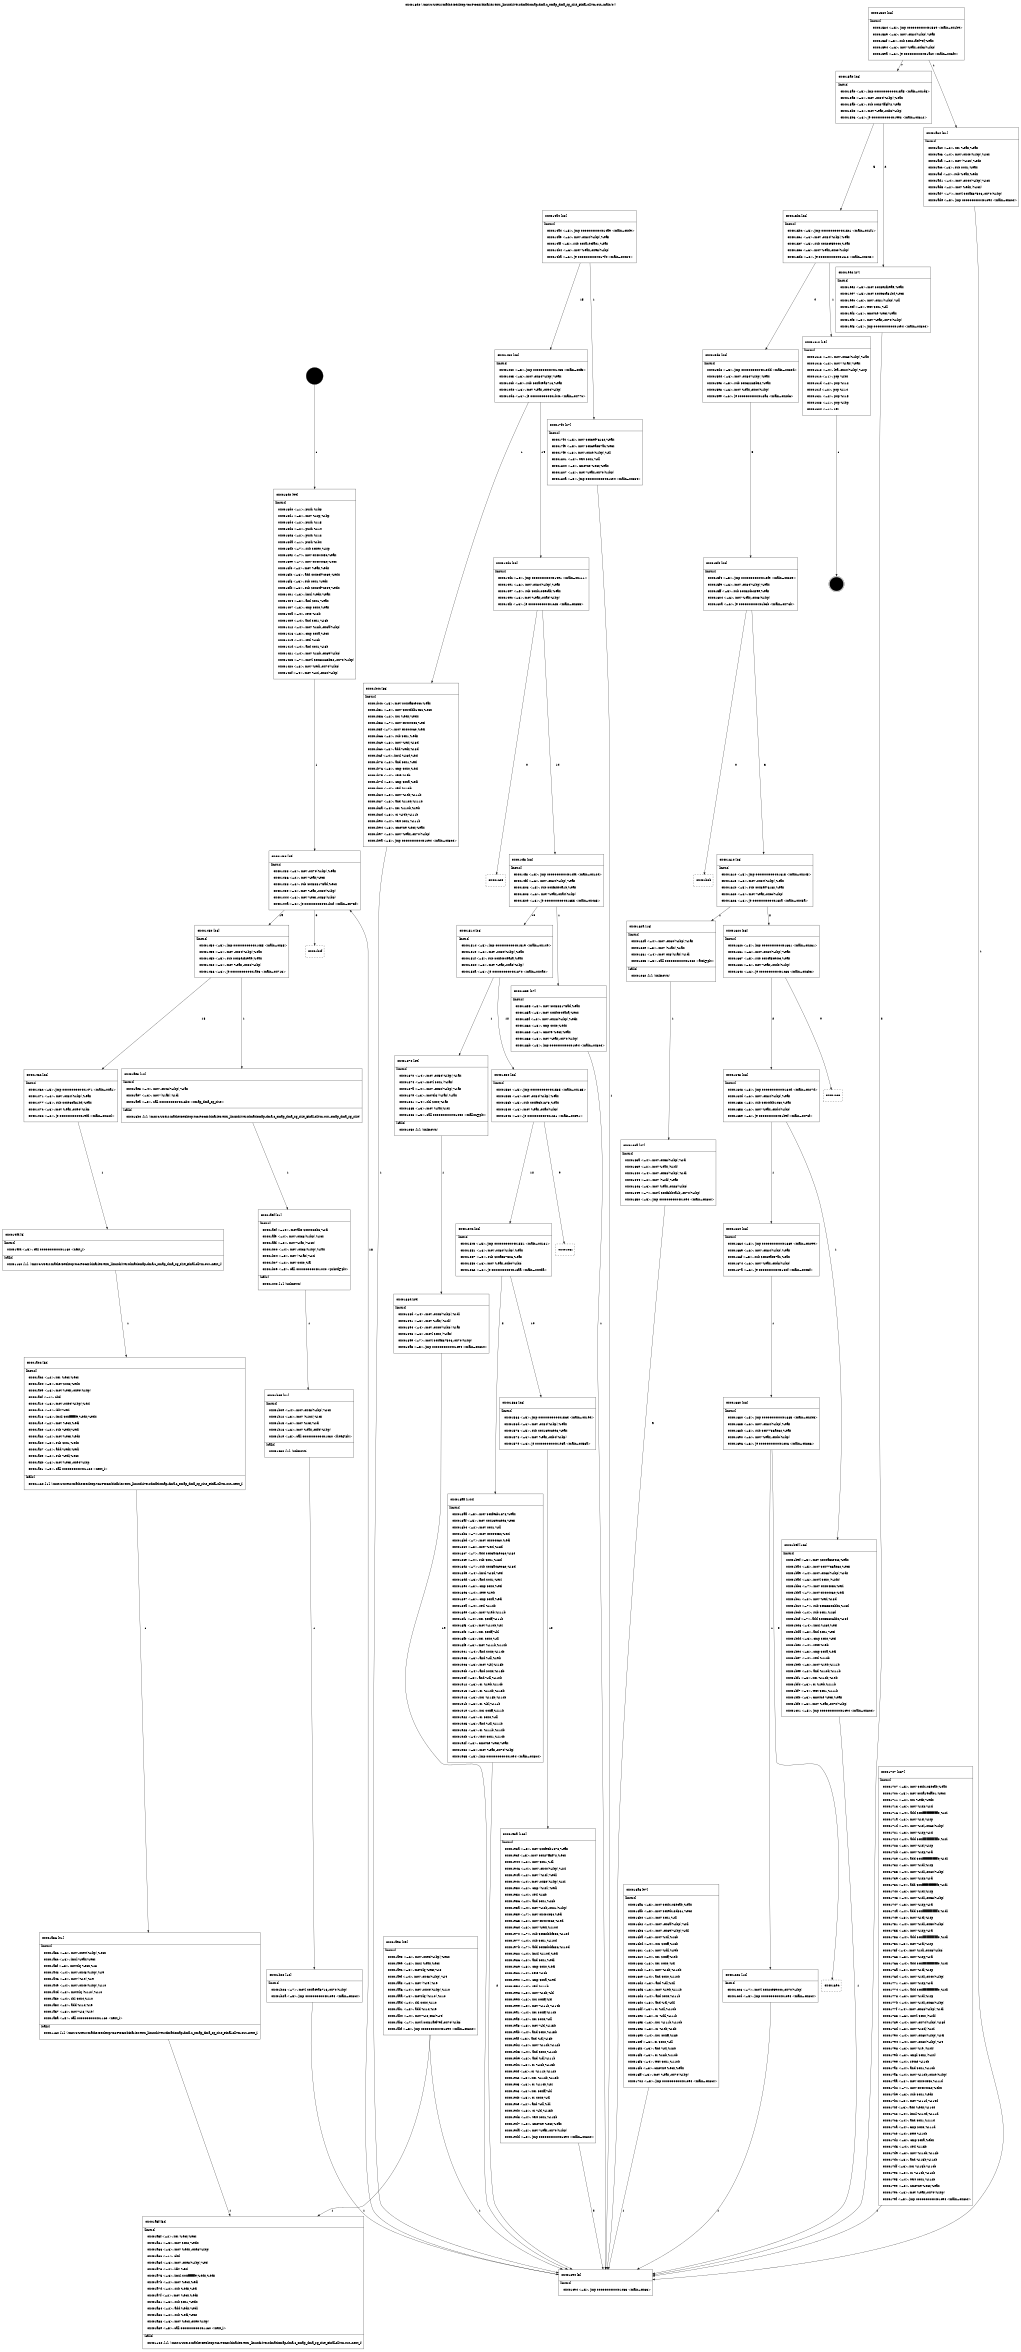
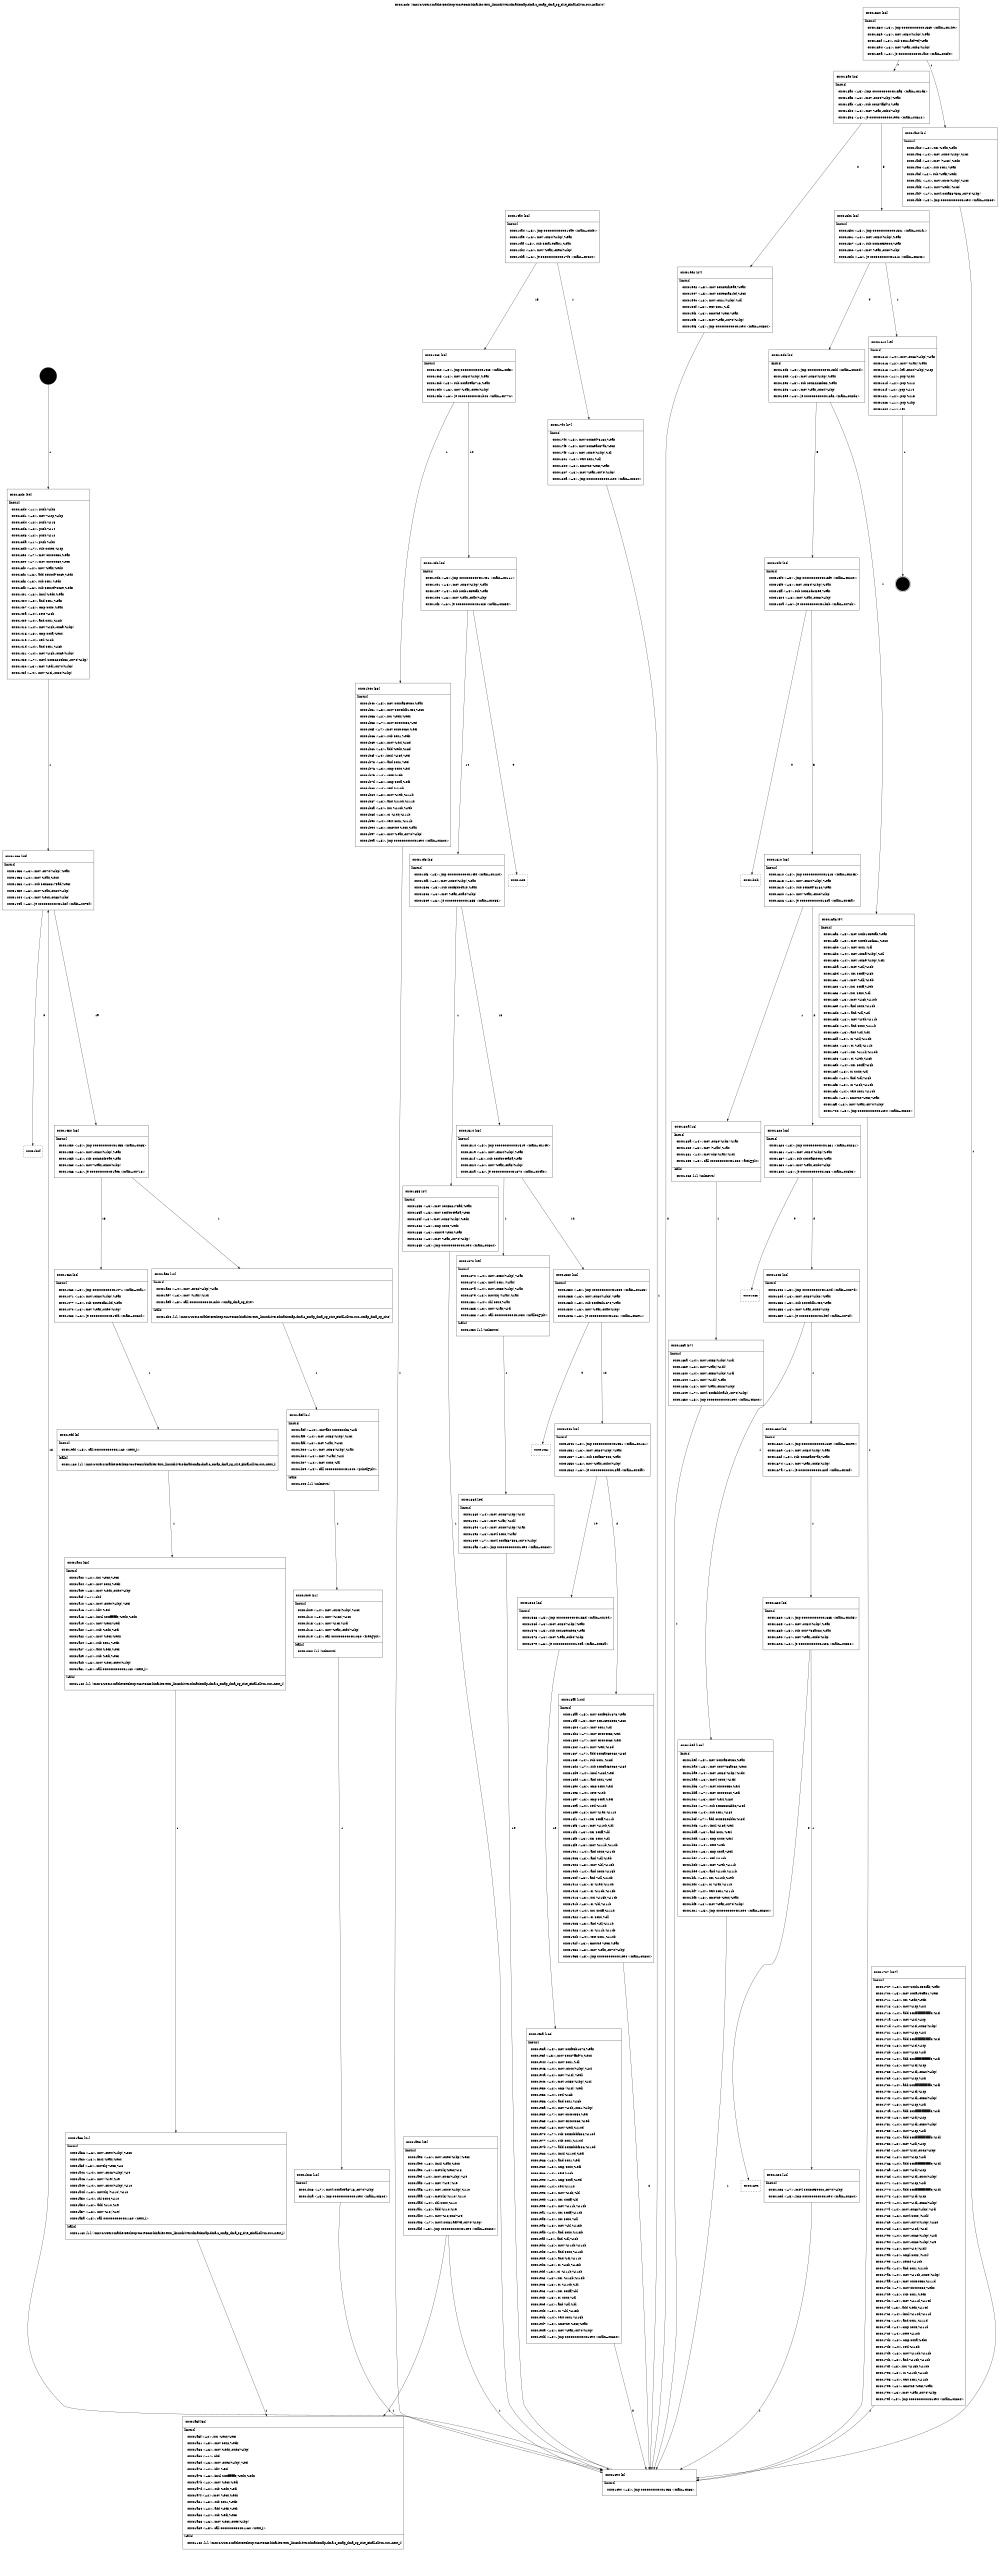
none -> (880, 654)
(652, 1424) -> (676, 1624)
